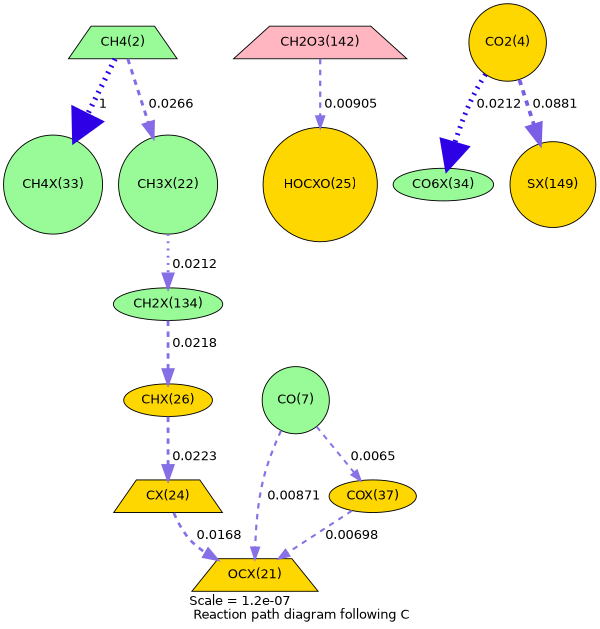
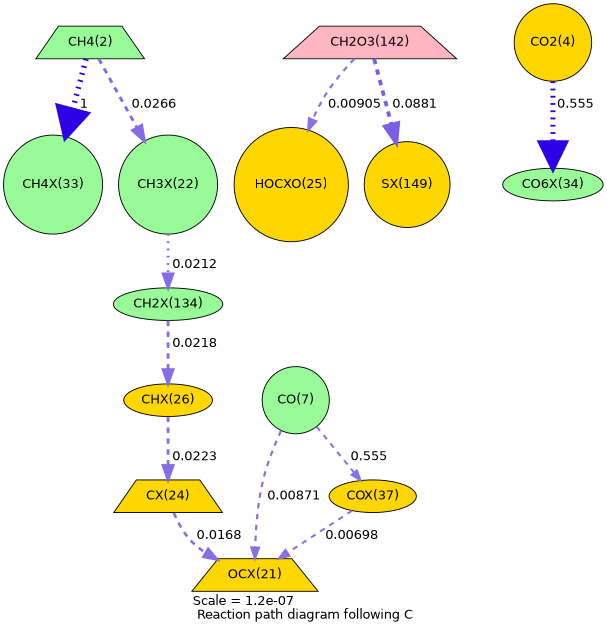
(527, 103) -> (383, 92)
(497, 104) -> (574, 104)
(371, 457) -> (367, 457)
